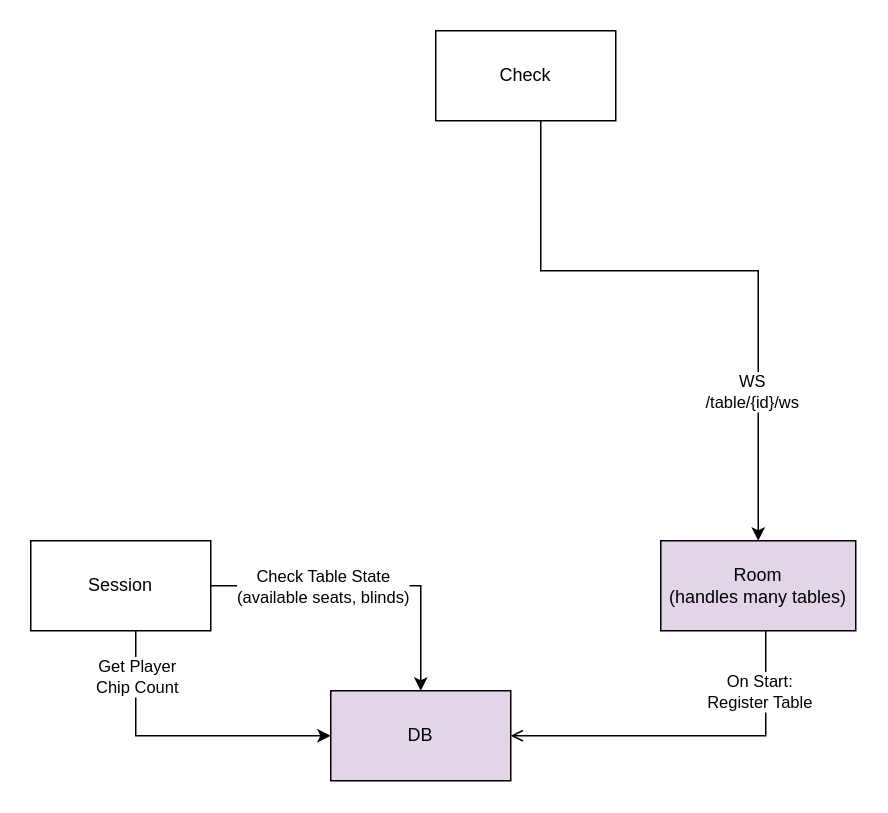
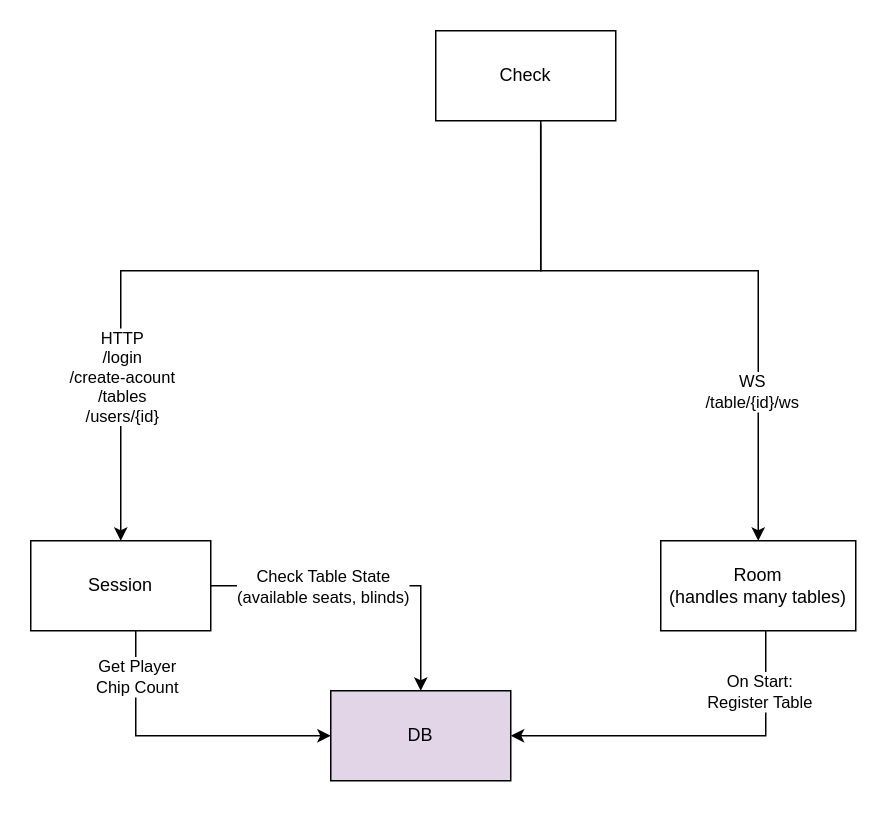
none -> (299, 271)
(758, 586) -> (758, 586)
(519, 736) -> (522, 736)
